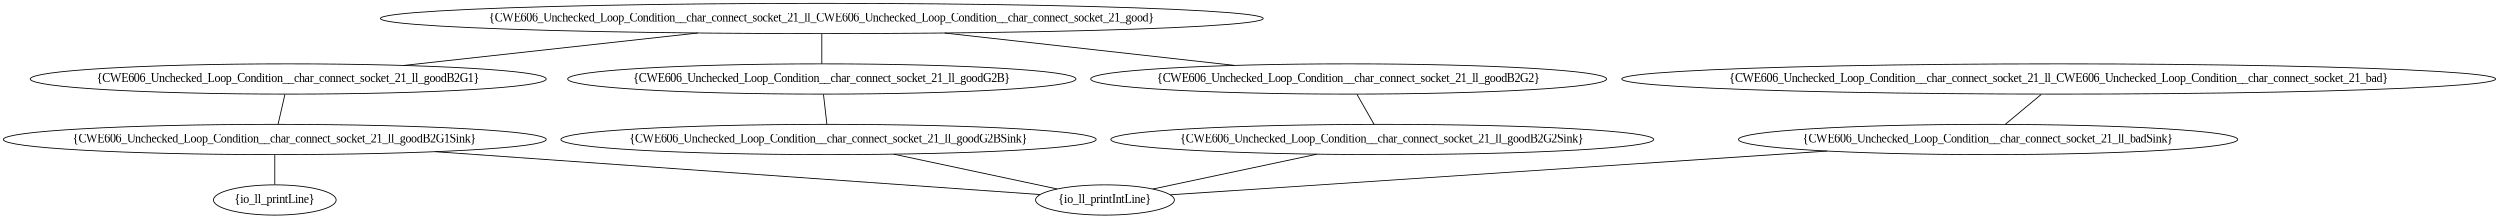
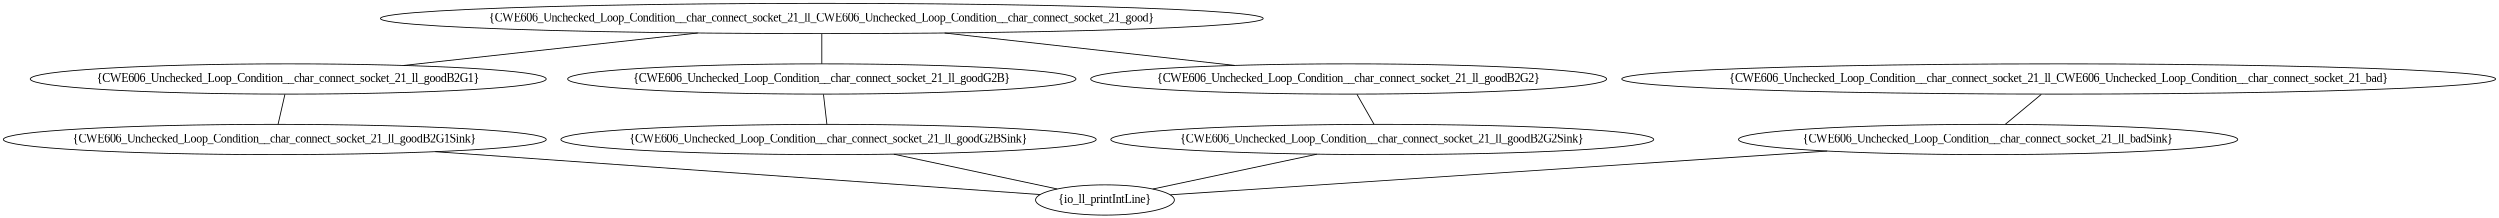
(275, 200) -> none
